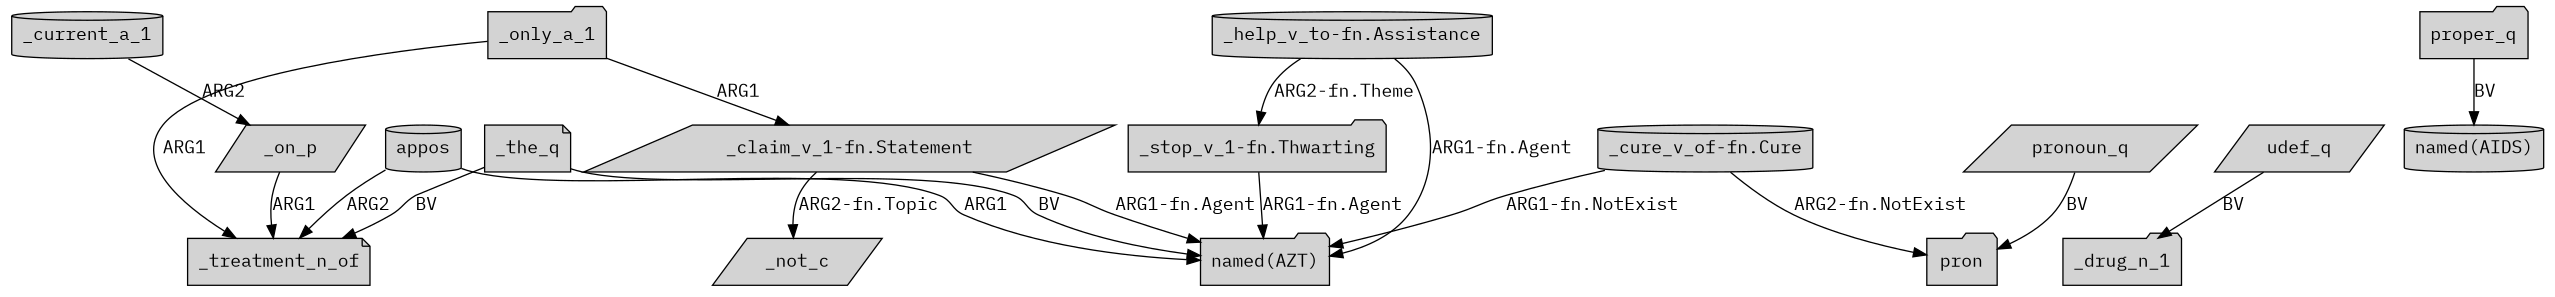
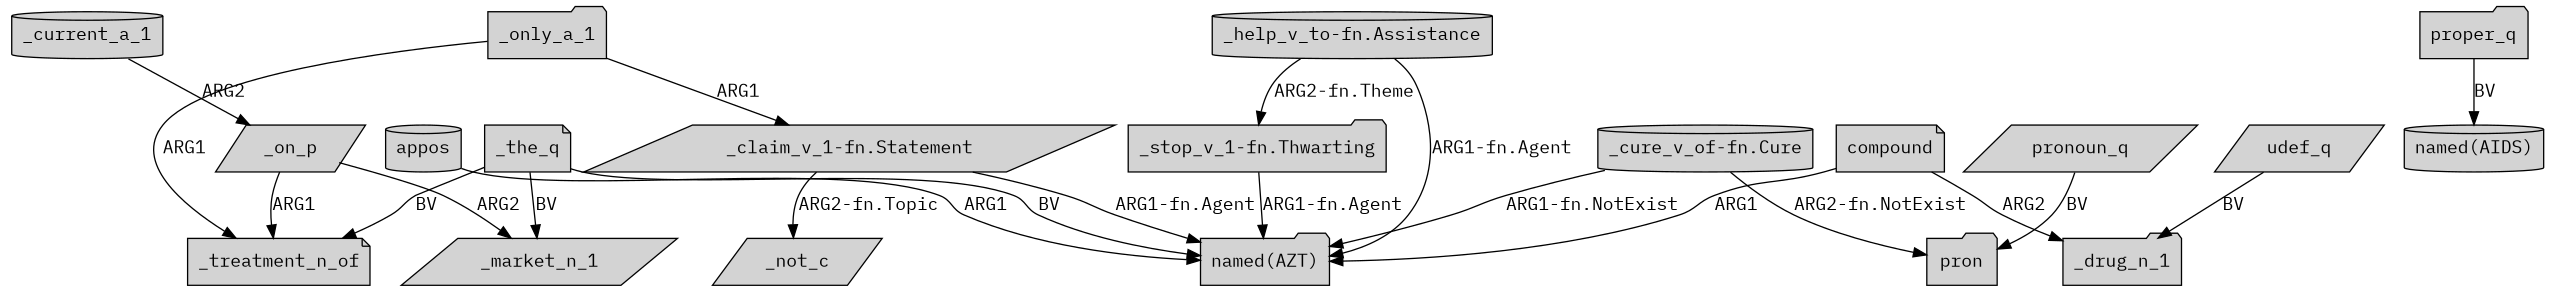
none -> (1890, 149)
(345, 197) -> none
none -> (539, 262)
